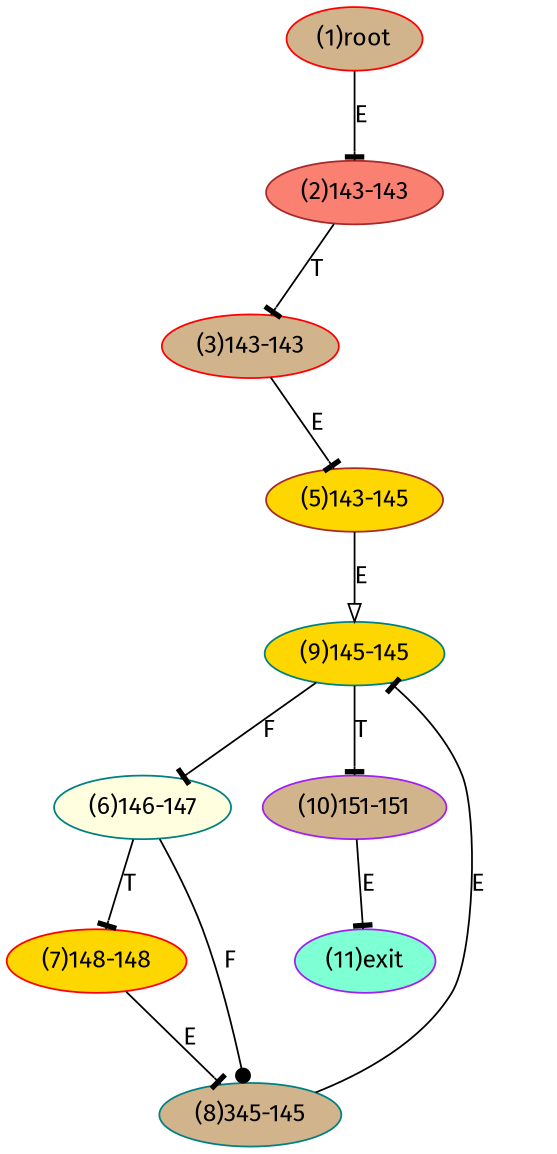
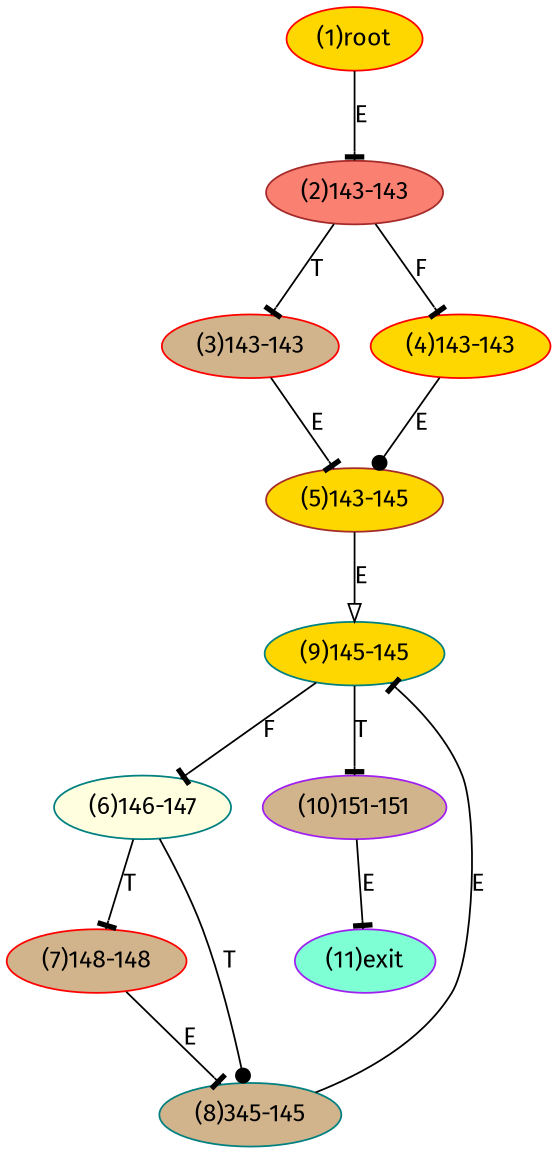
(355, 39) -> (355, 39)
none -> (461, 346)
(97, 961) -> (97, 961)
(230, 961) -> (230, 961)
